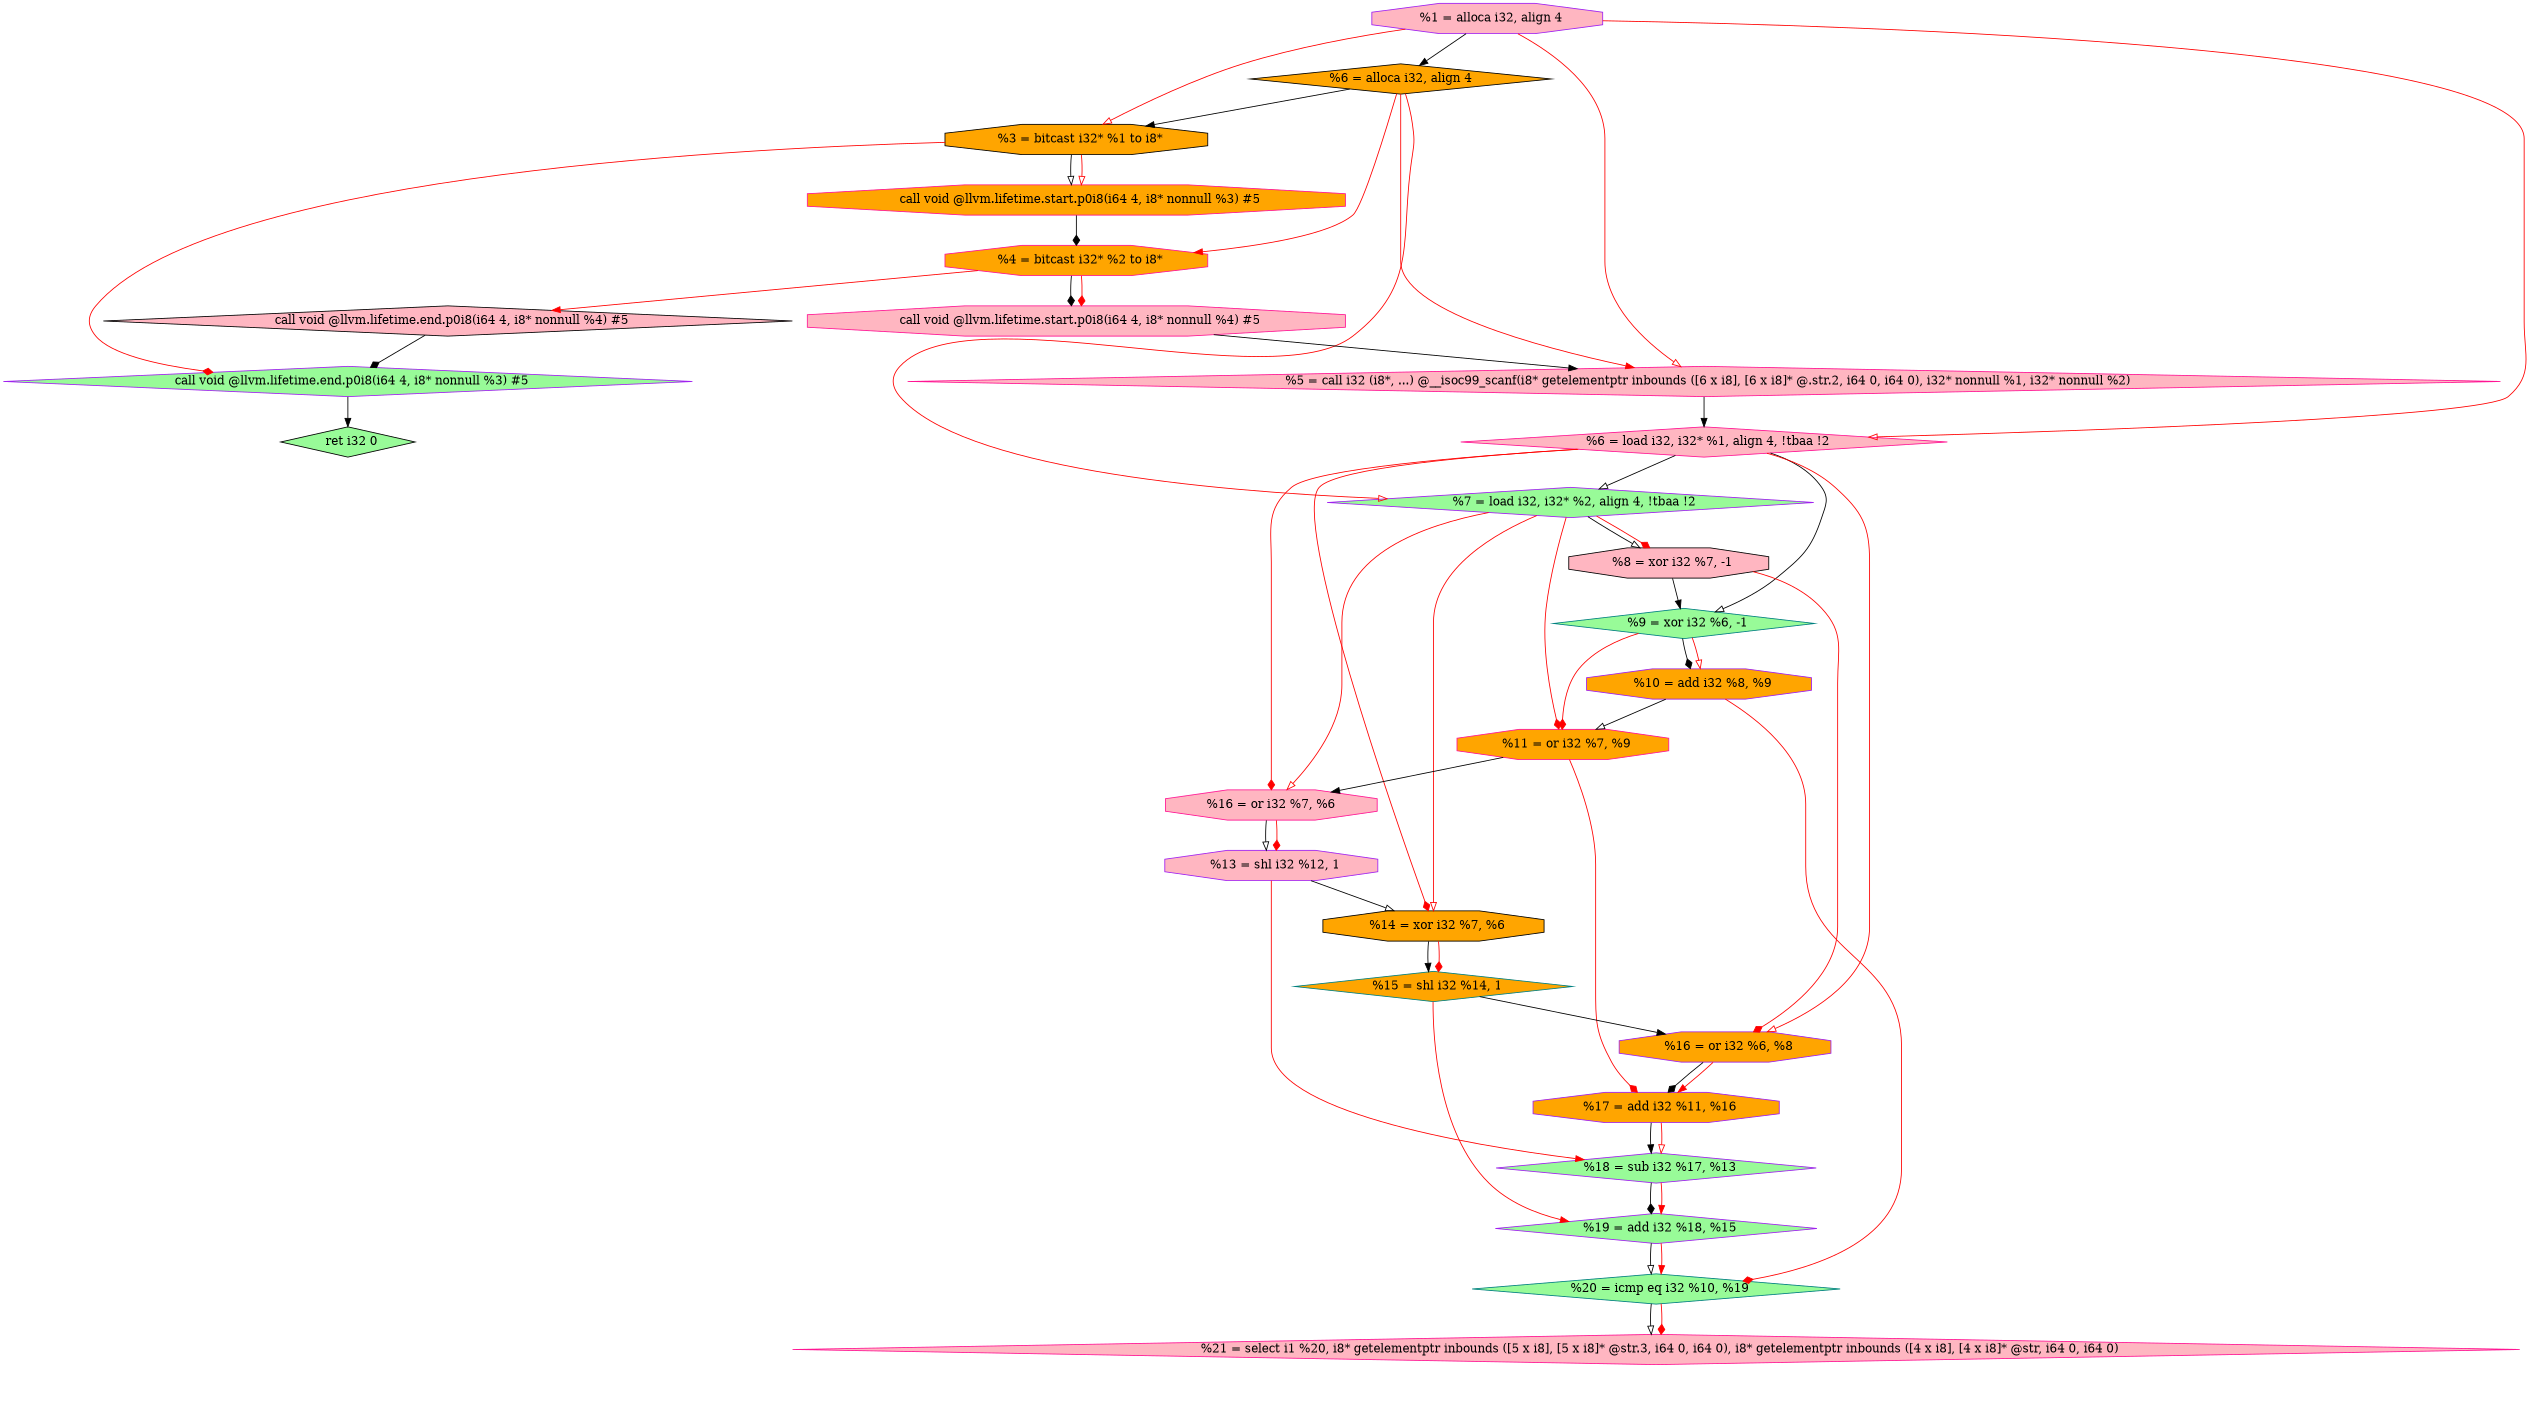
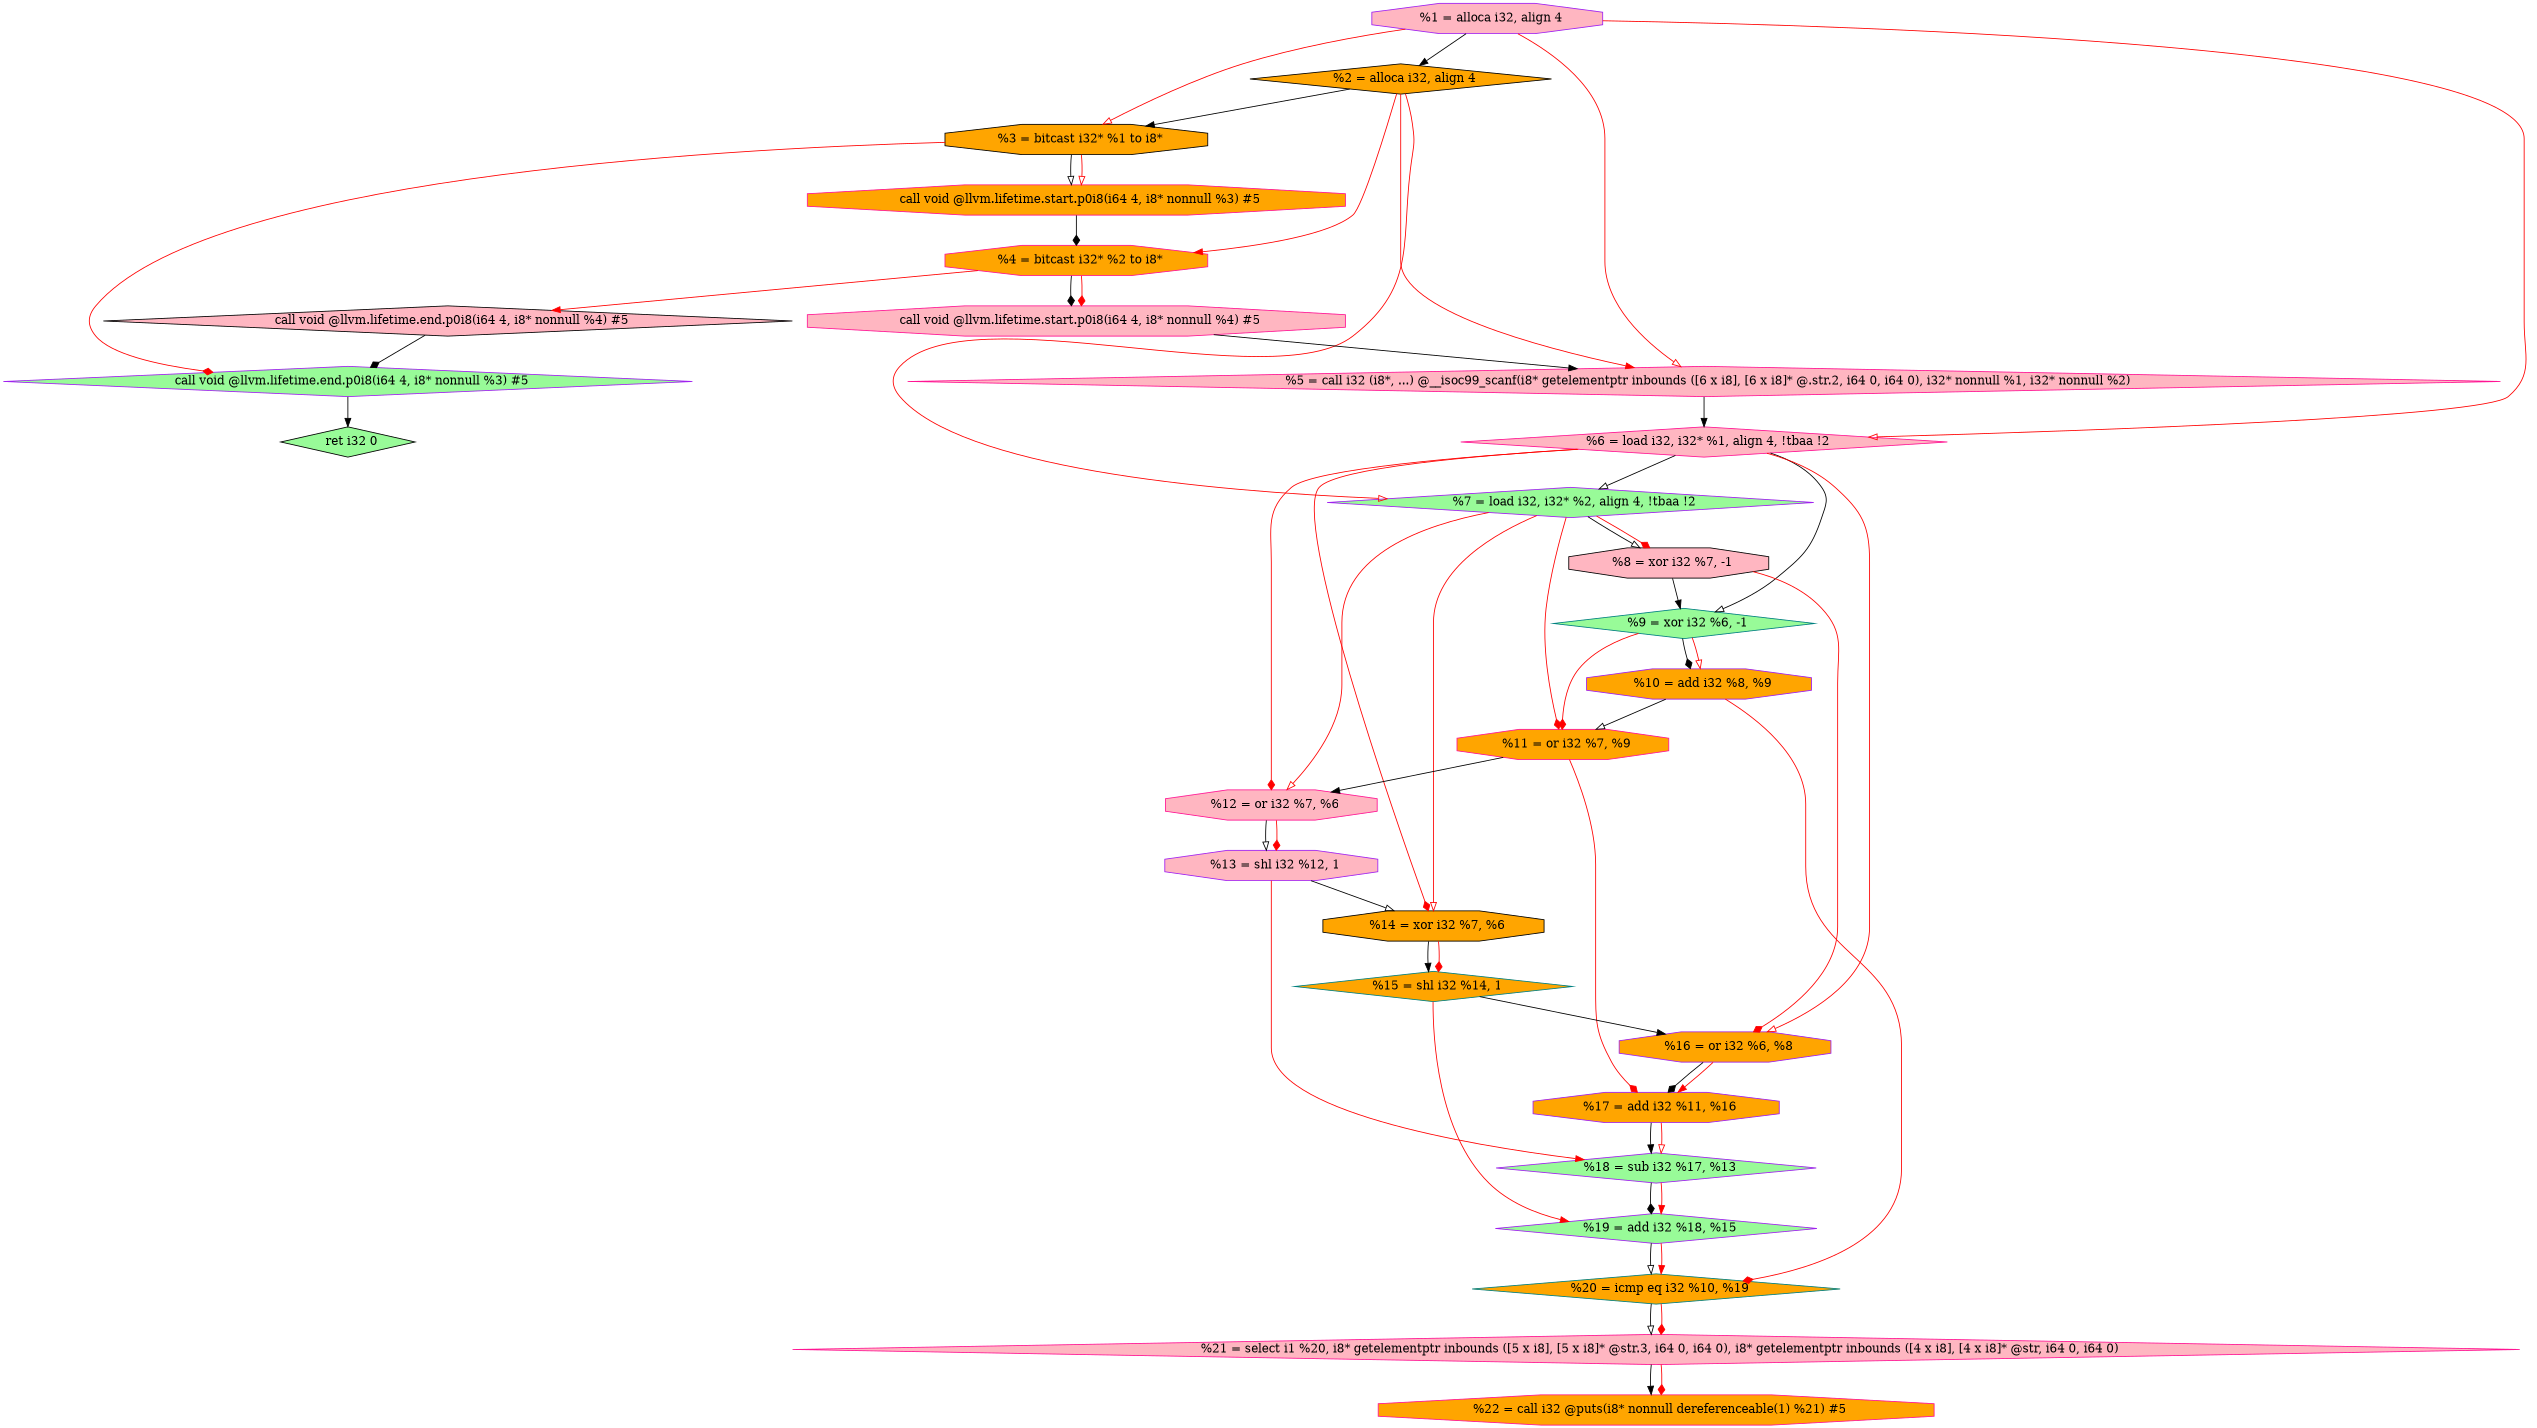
(1401, 79) -> (1401, 79)
(1271, 805) -> (1271, 805)
(1656, 1289) -> (1656, 1289)
none -> (1656, 1410)
